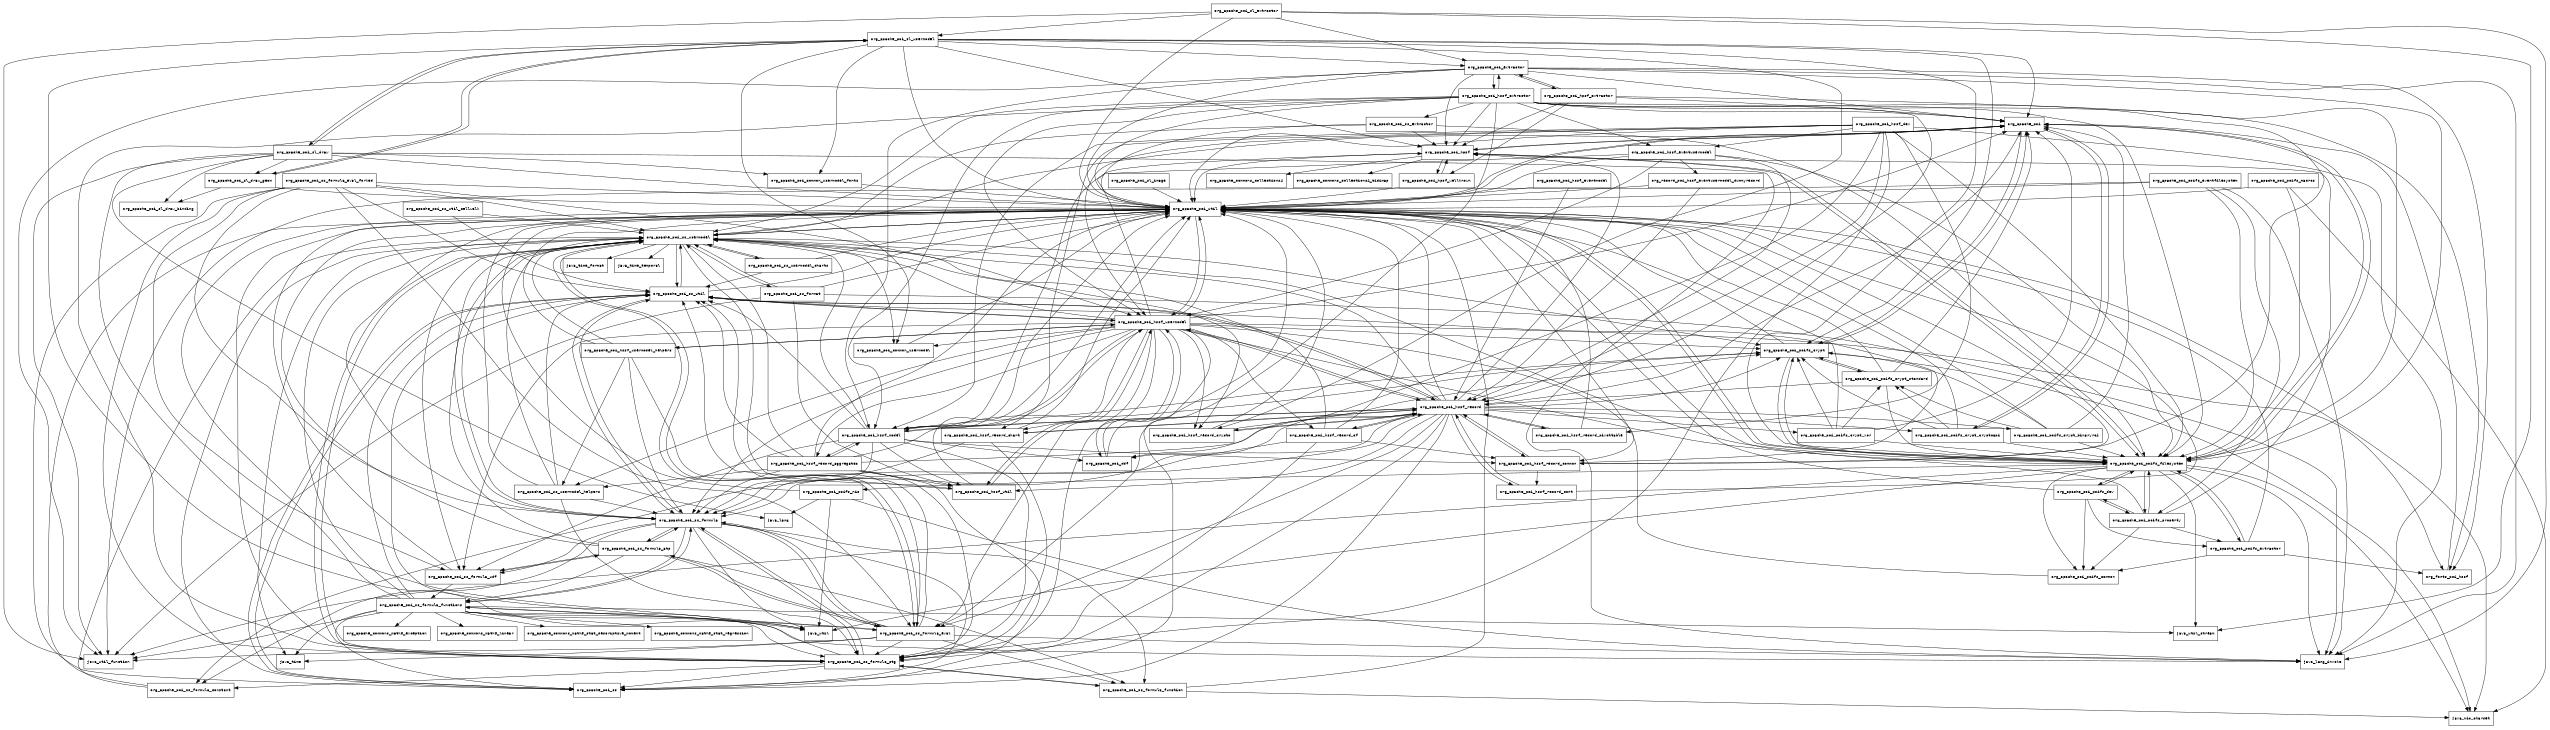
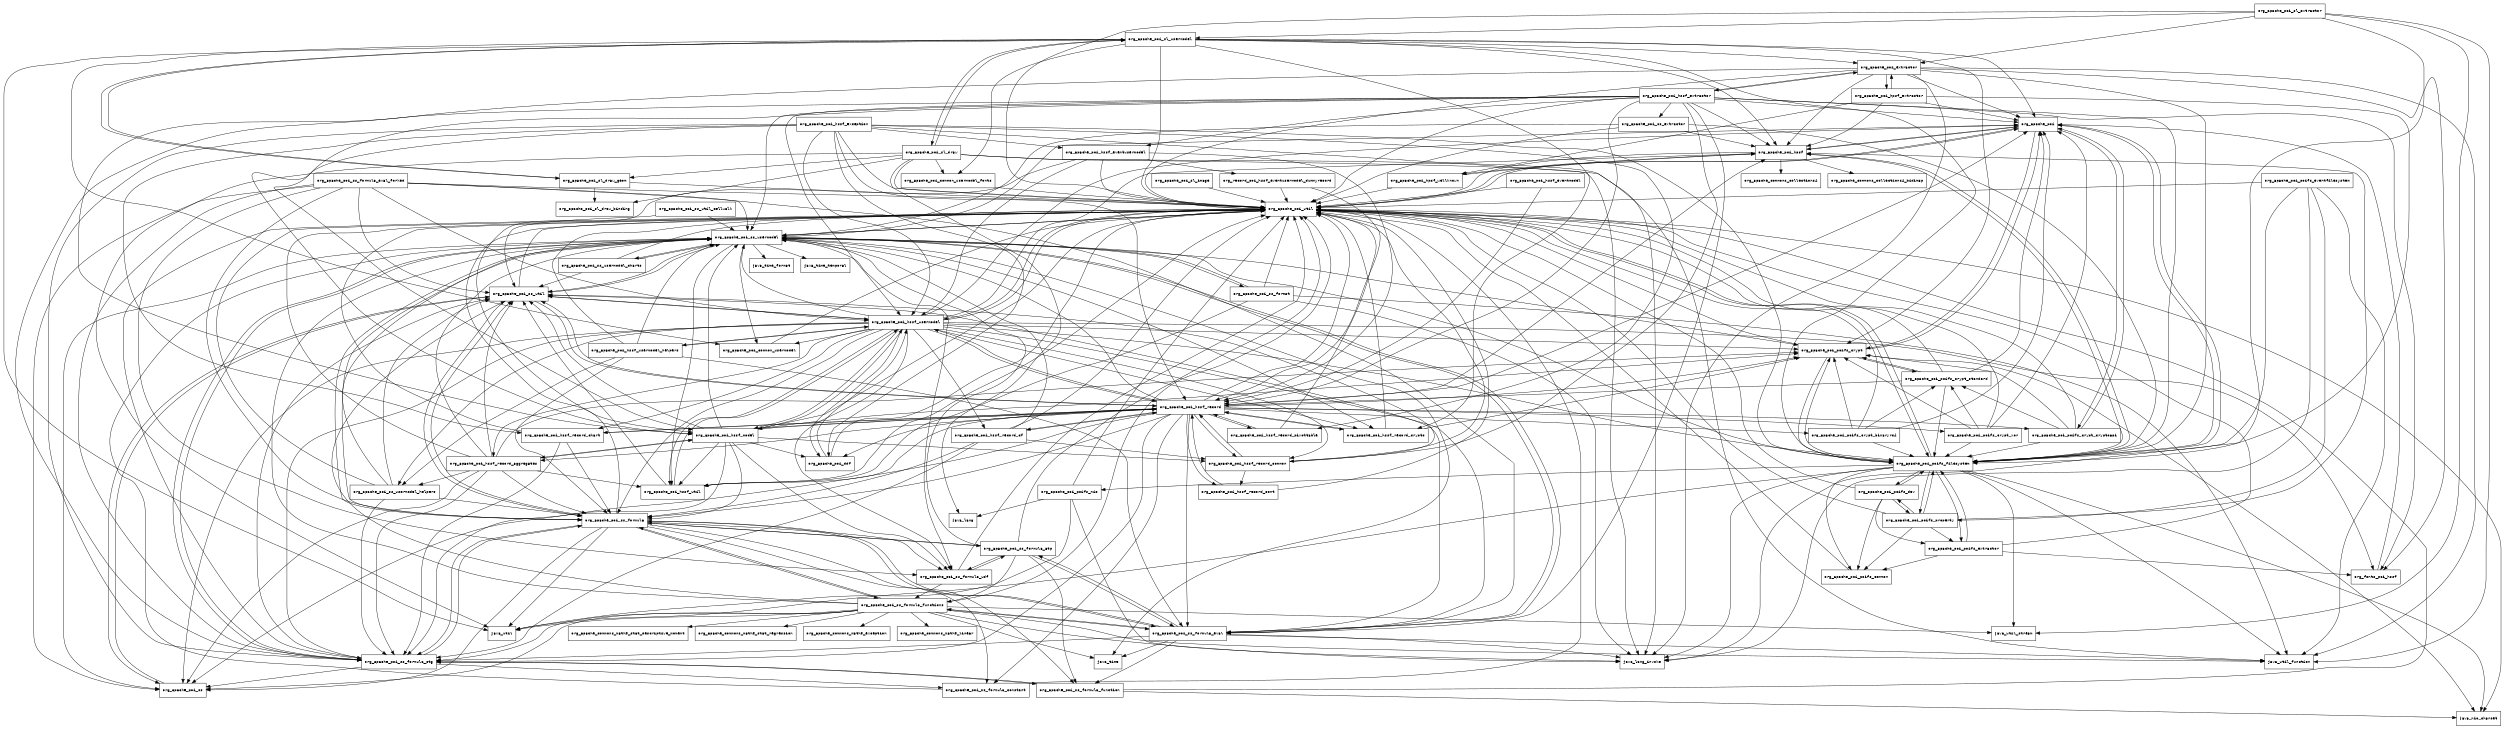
(1883, 124) -> (834, 124)
(2283, 181) -> none
(1985, 255) -> none
(1153, 451) -> (850, 431)
